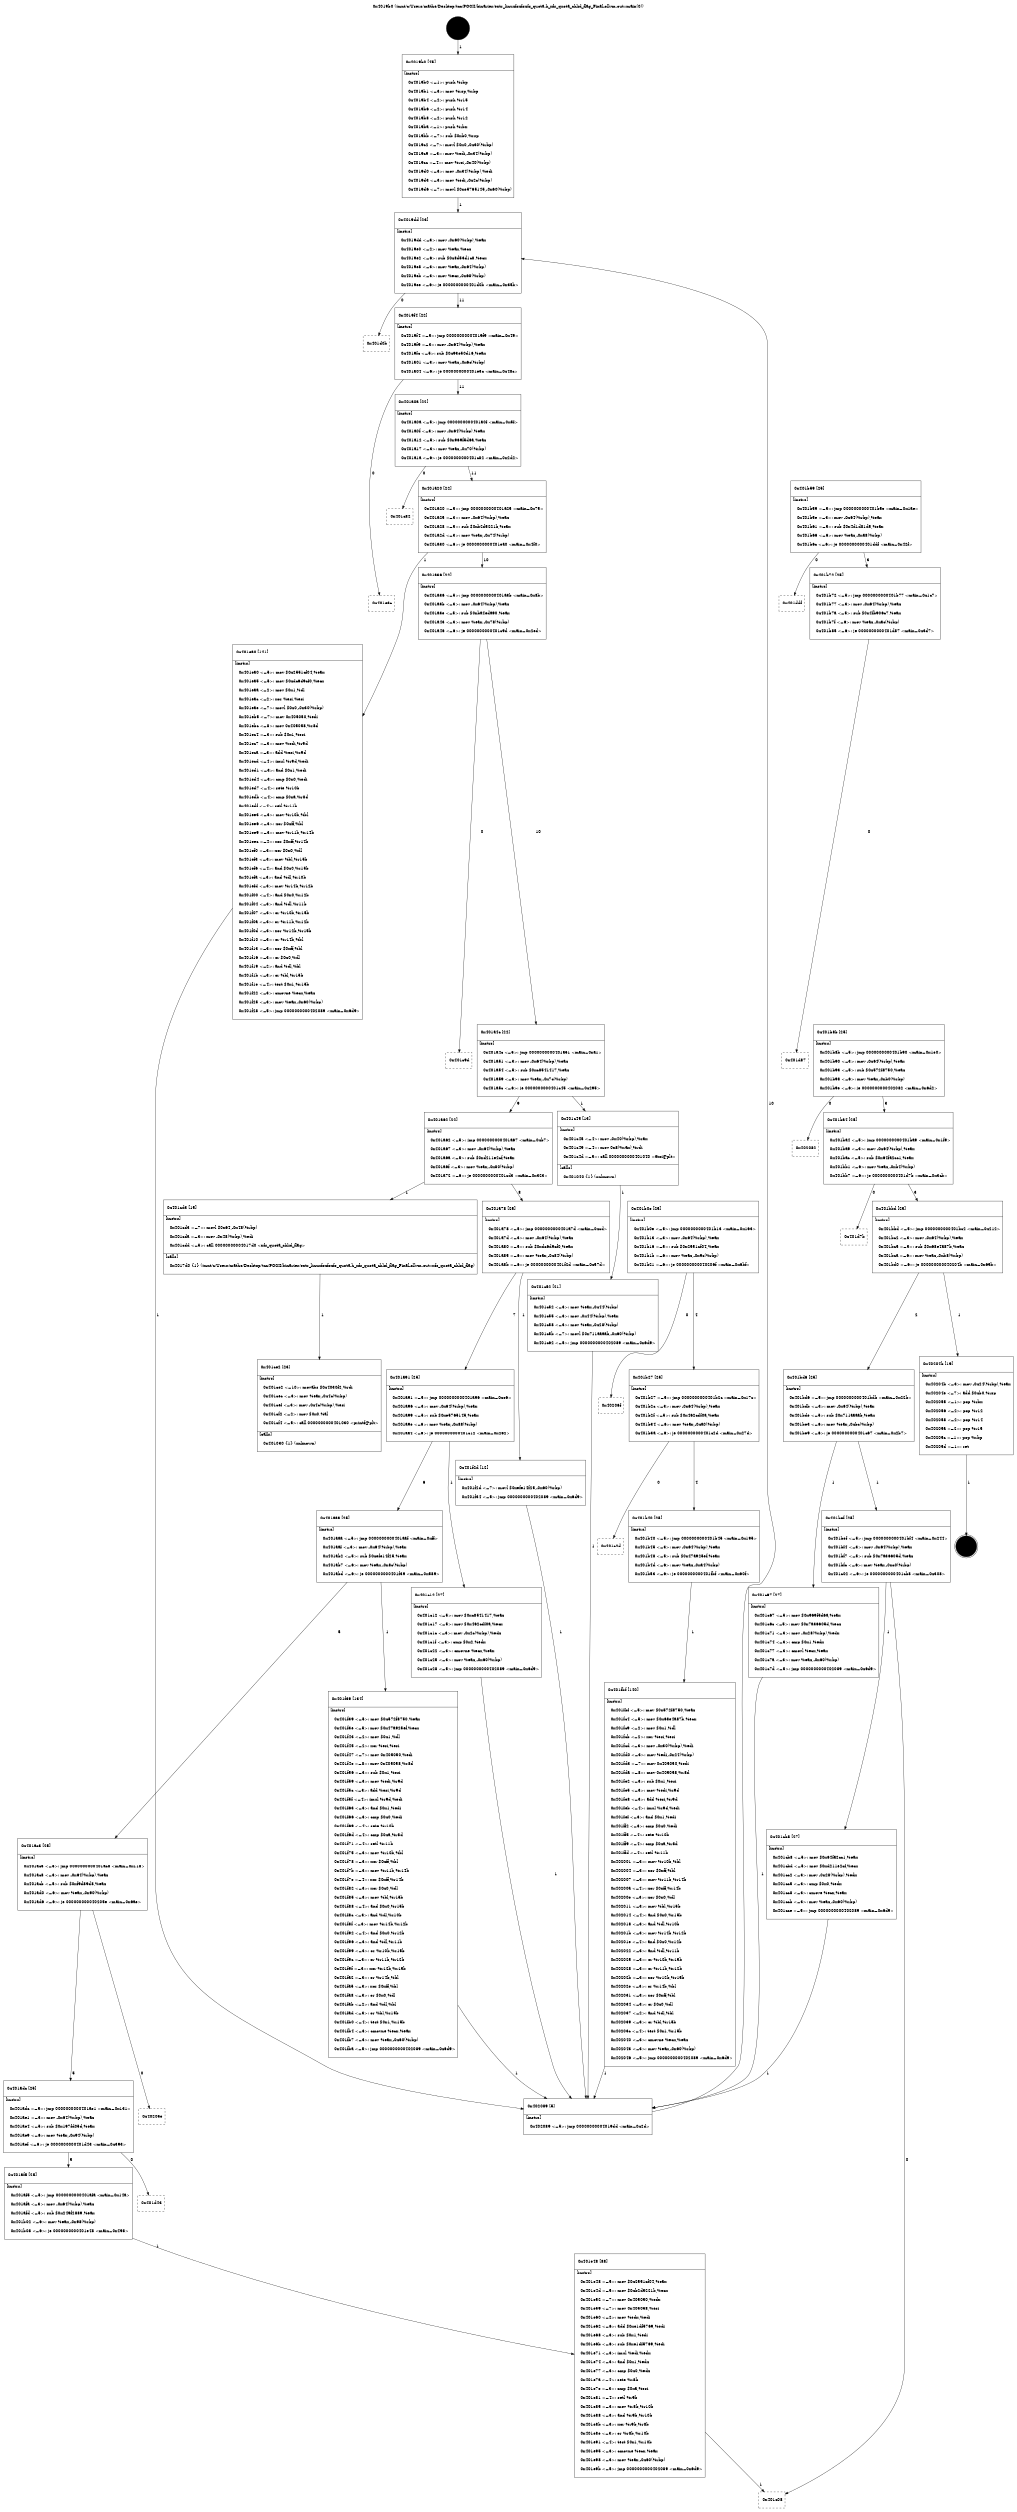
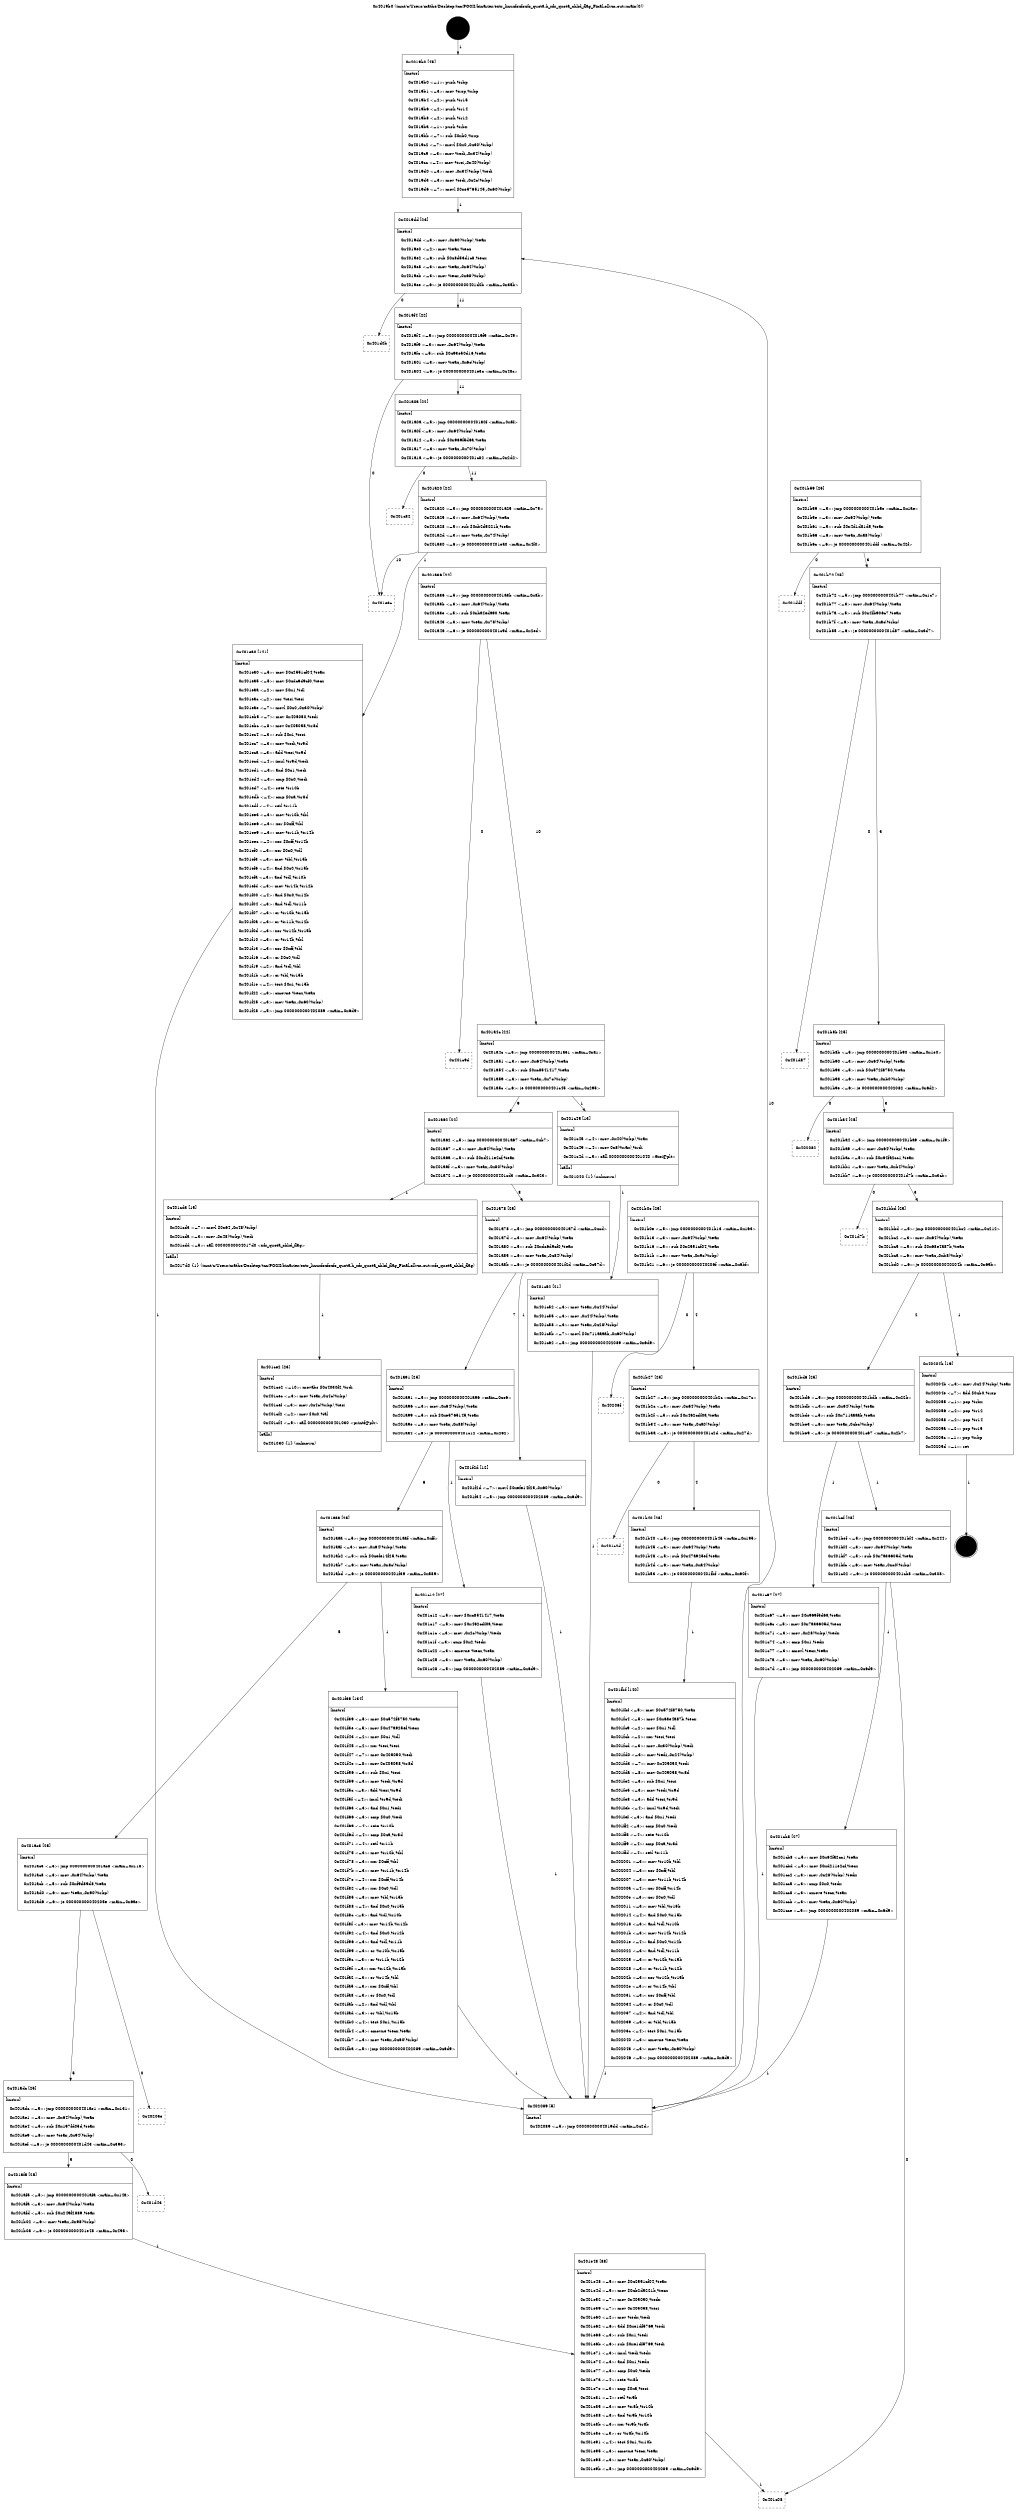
(482, 559) -> (391, 563)
none -> (877, 830)
